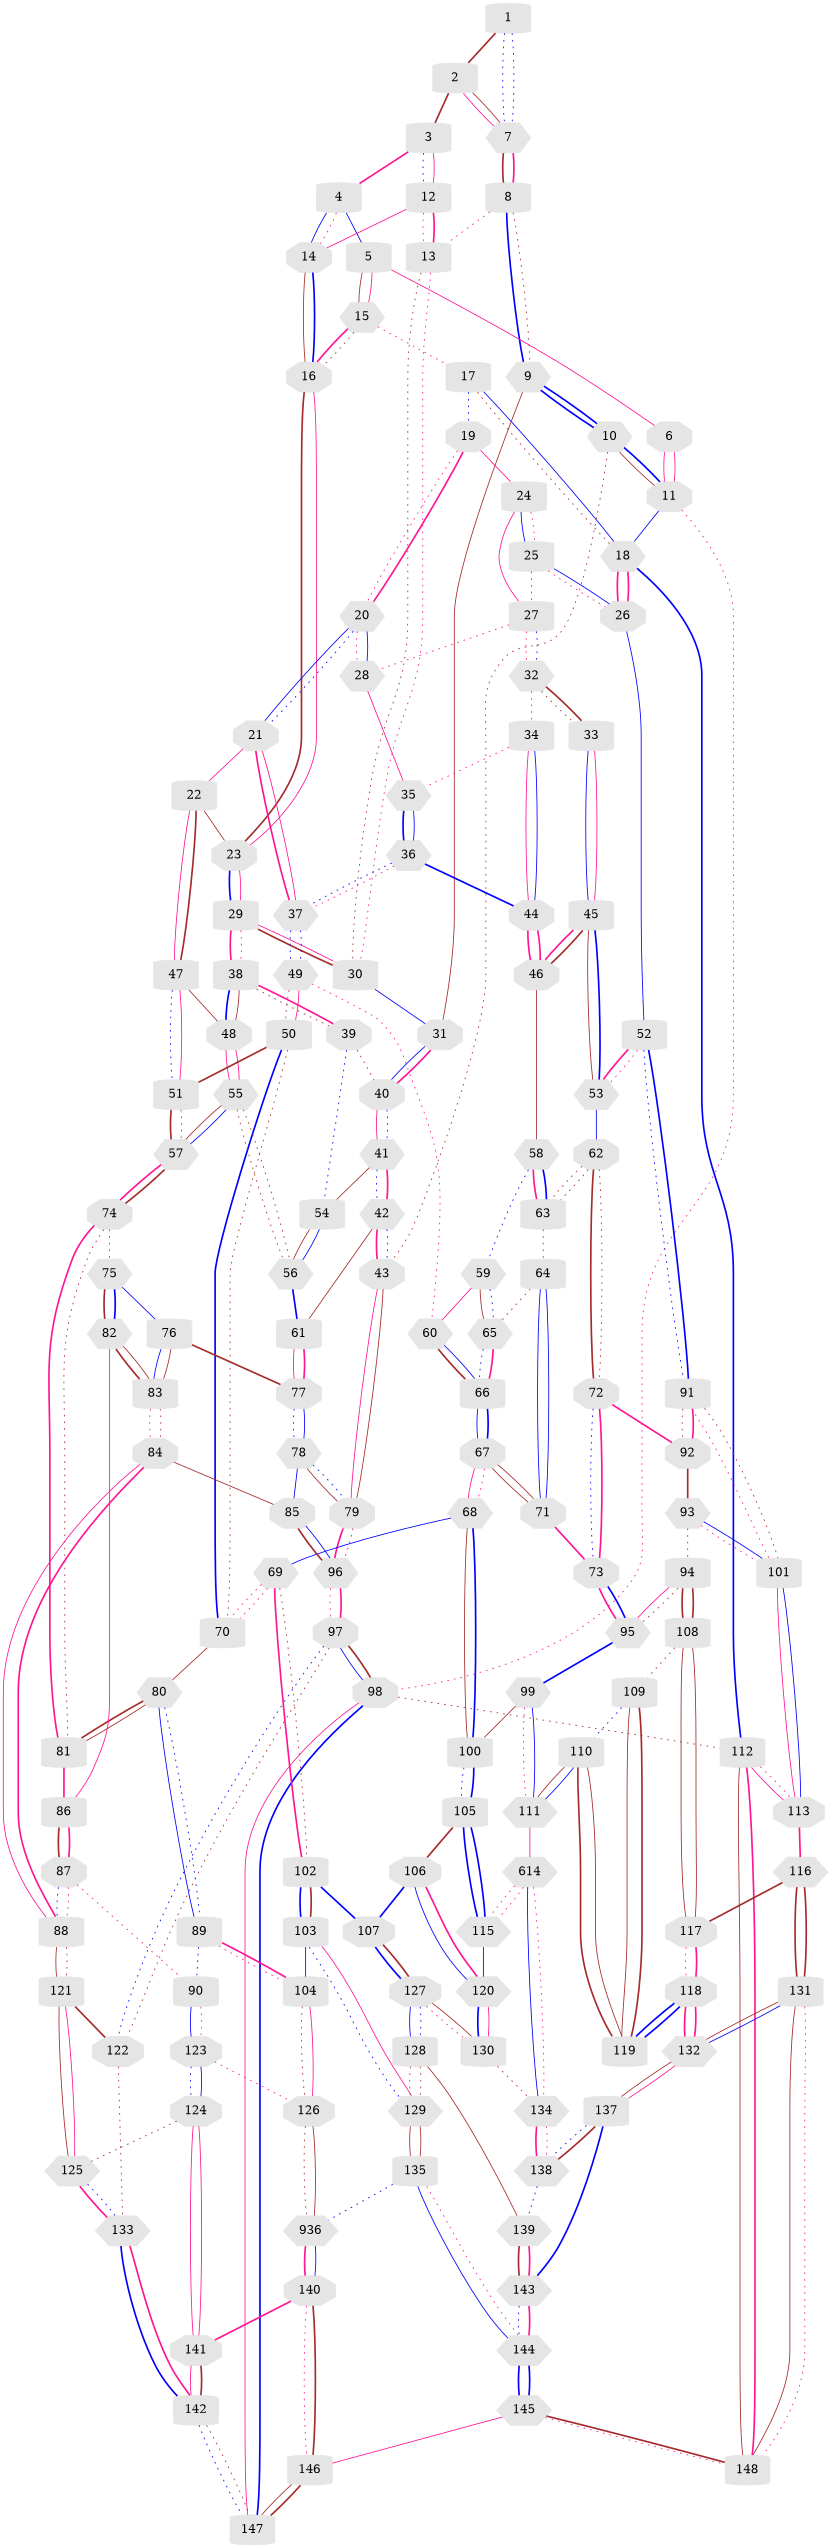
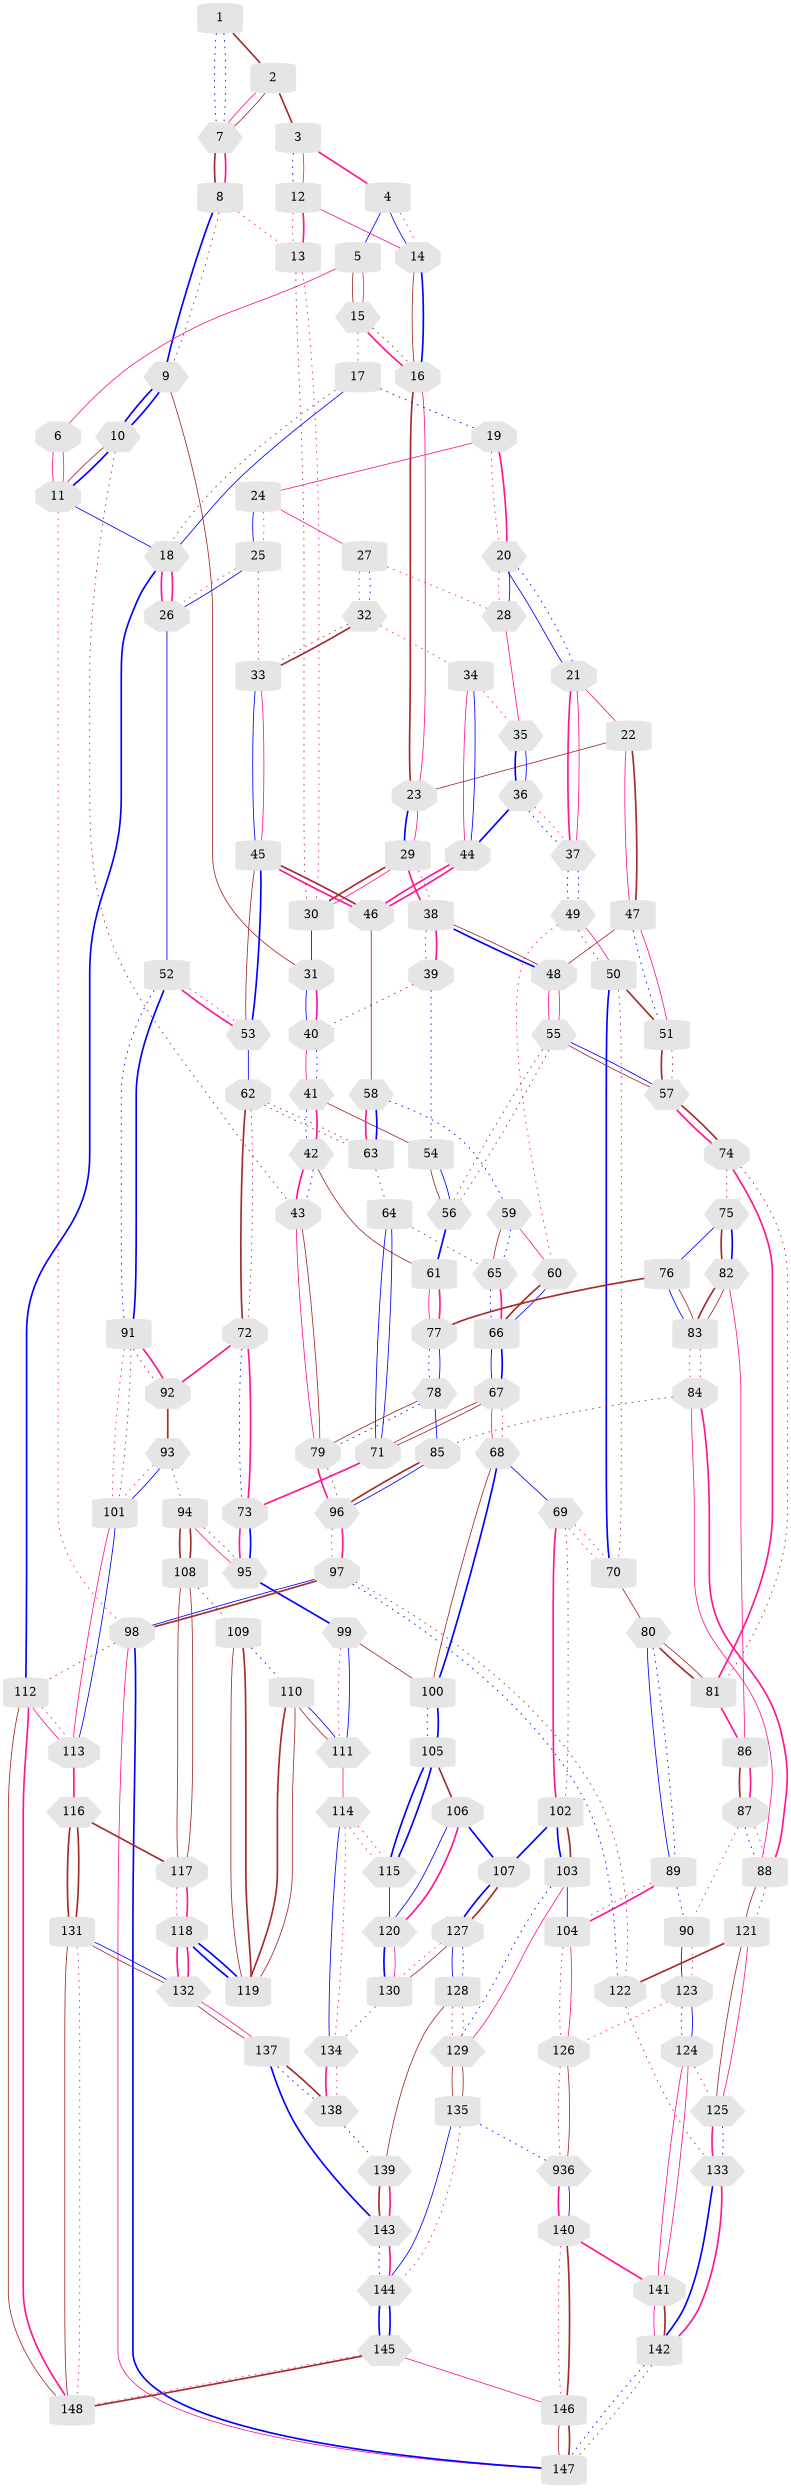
(532, 586) -> (258, 616)
(224, 1483) -> (562, 1414)
(530, 1872) -> (343, 1812)
